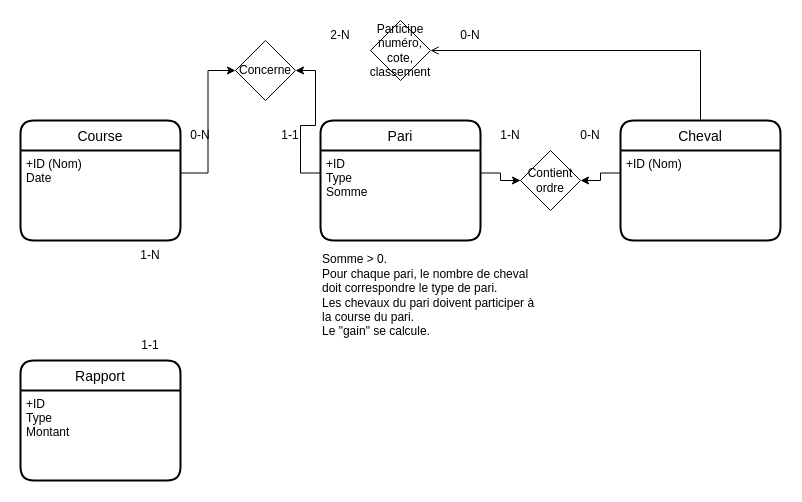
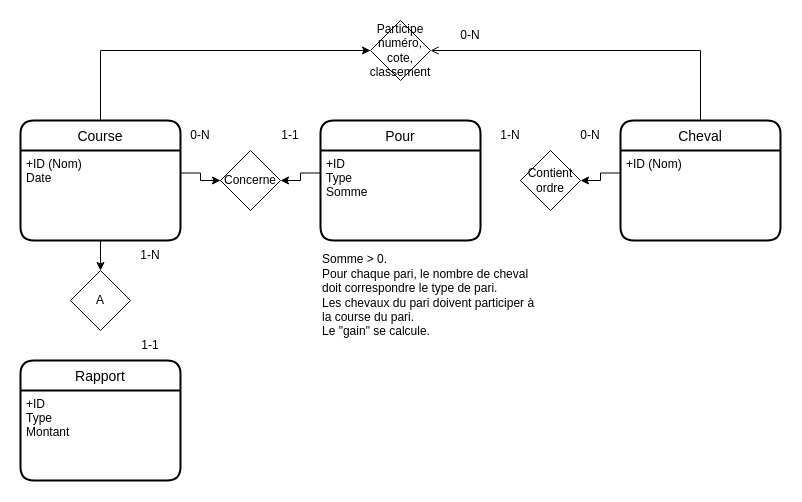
(341, 36) -> none
none -> (197, 51)
(266, 71) -> (251, 181)
(400, 136) -> (400, 136)
(501, 173) -> none
none -> (101, 253)
none -> (101, 301)
